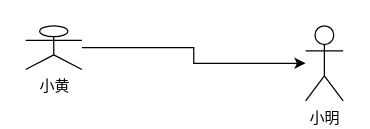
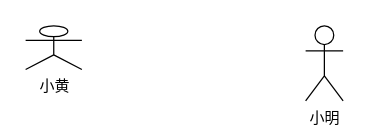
(194, 51) -> none
